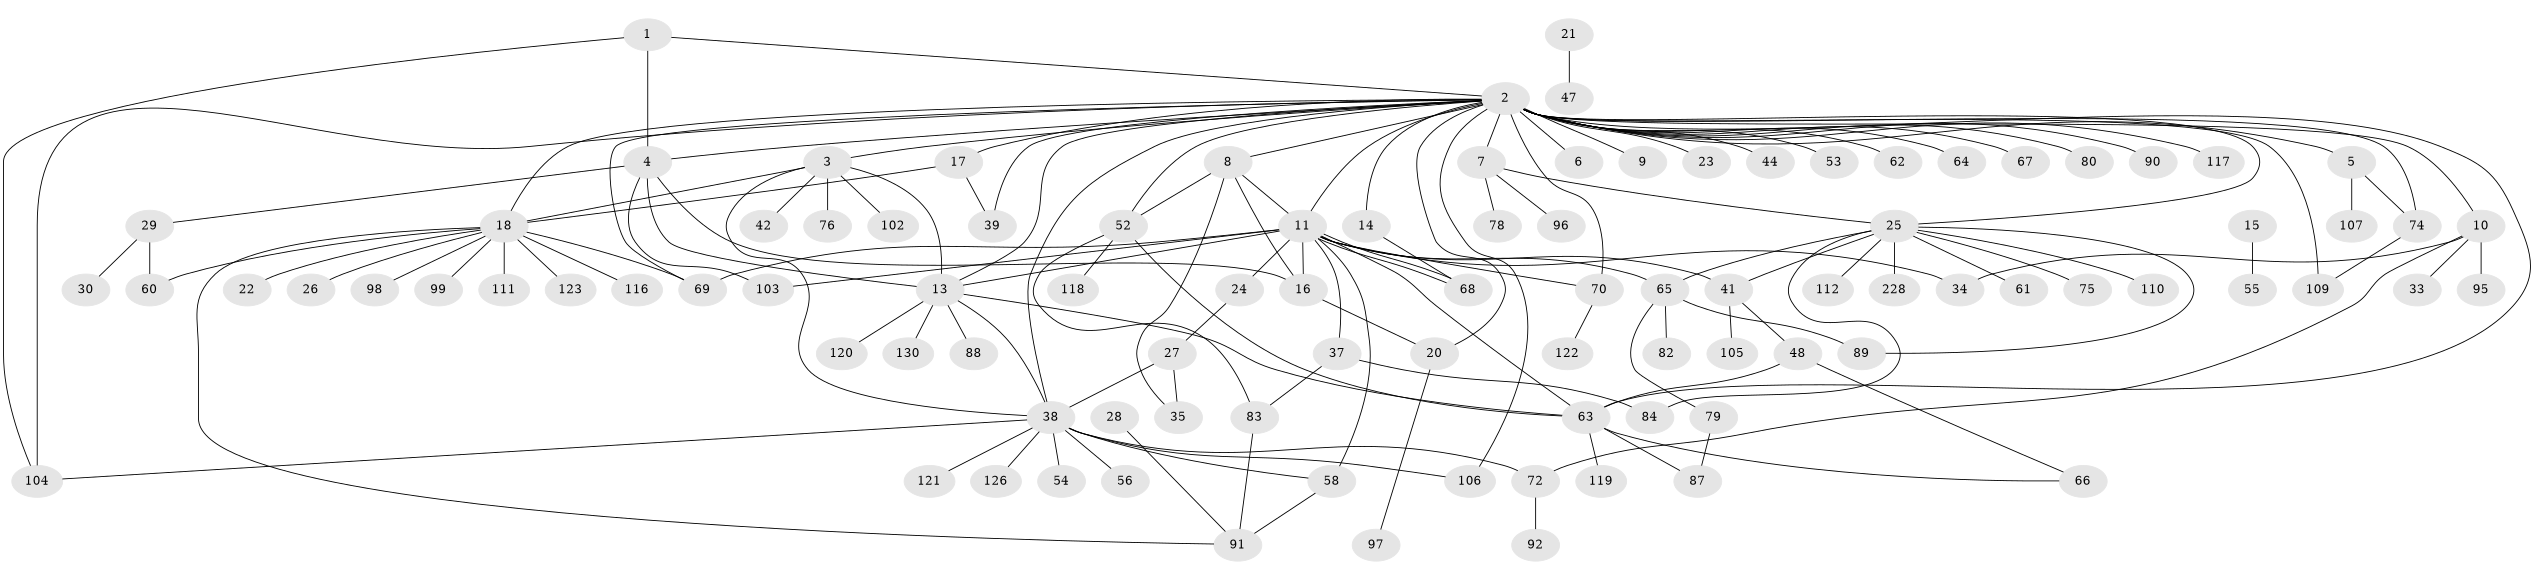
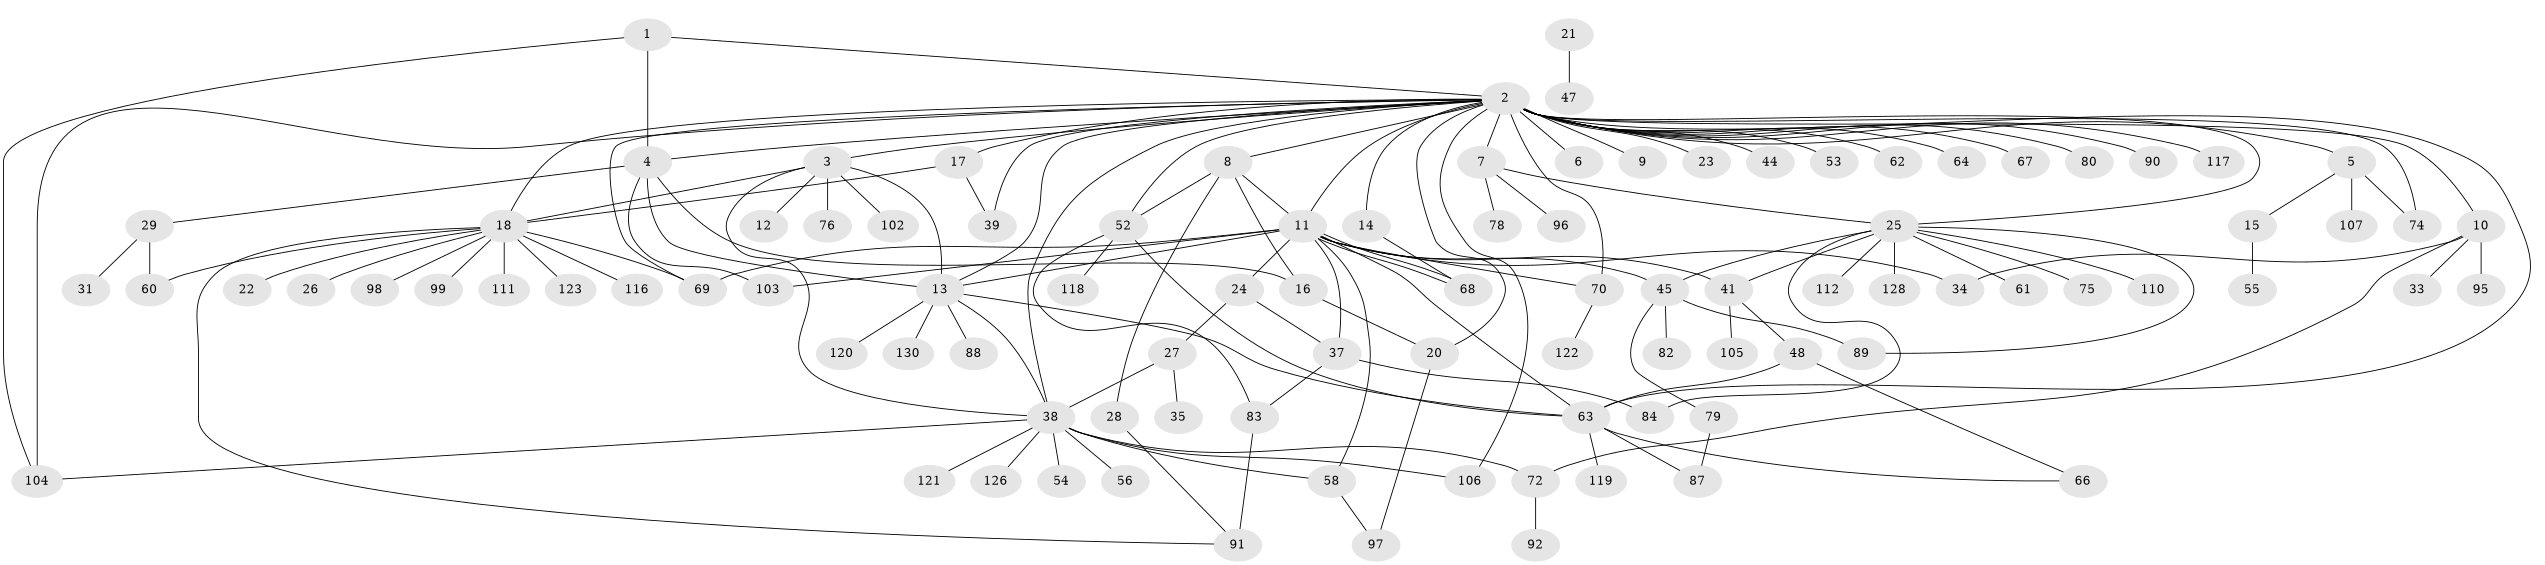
none -> (2302, 194)
(764, 226) -> (764, 226)
(1303, 258) -> none
(86, 290) -> (86, 290)
(1665, 290) -> (1665, 290)
(1895, 290) -> (1895, 290)
(2318, 290) -> none
(1175, 297) -> (1157, 284)
none -> (1289, 322)
(1285, 513) -> (1354, 513)
